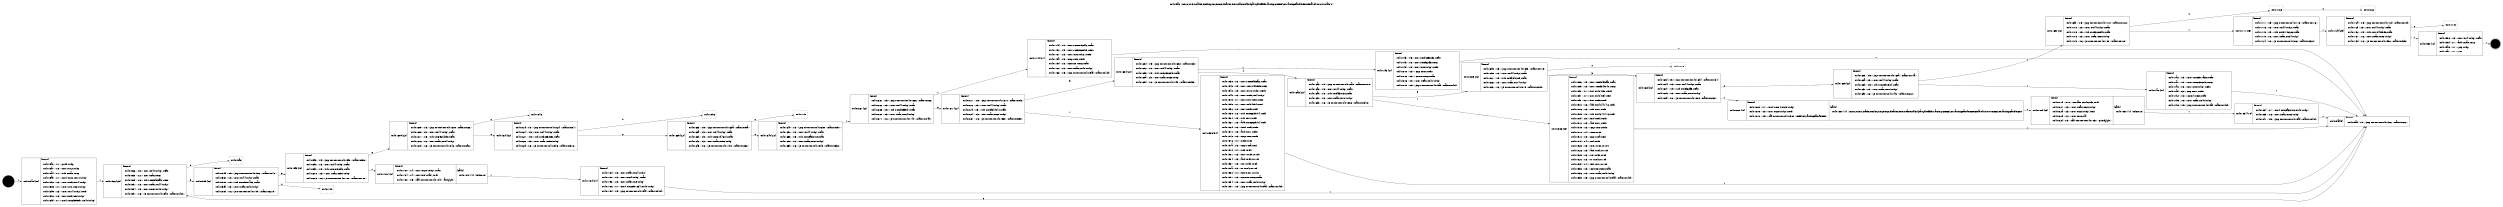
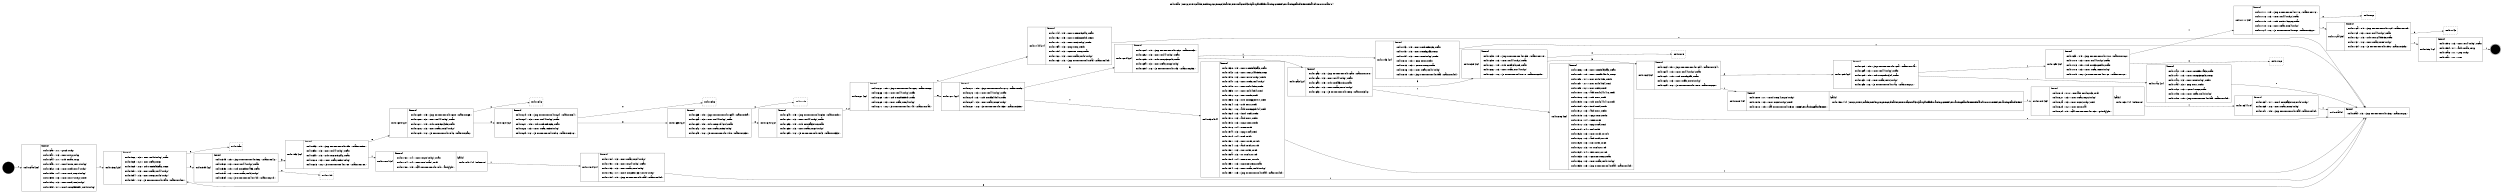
(2322, 10) -> (2340, 17)
